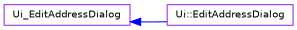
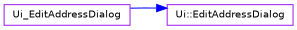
(154, 22) -> (143, 8)
